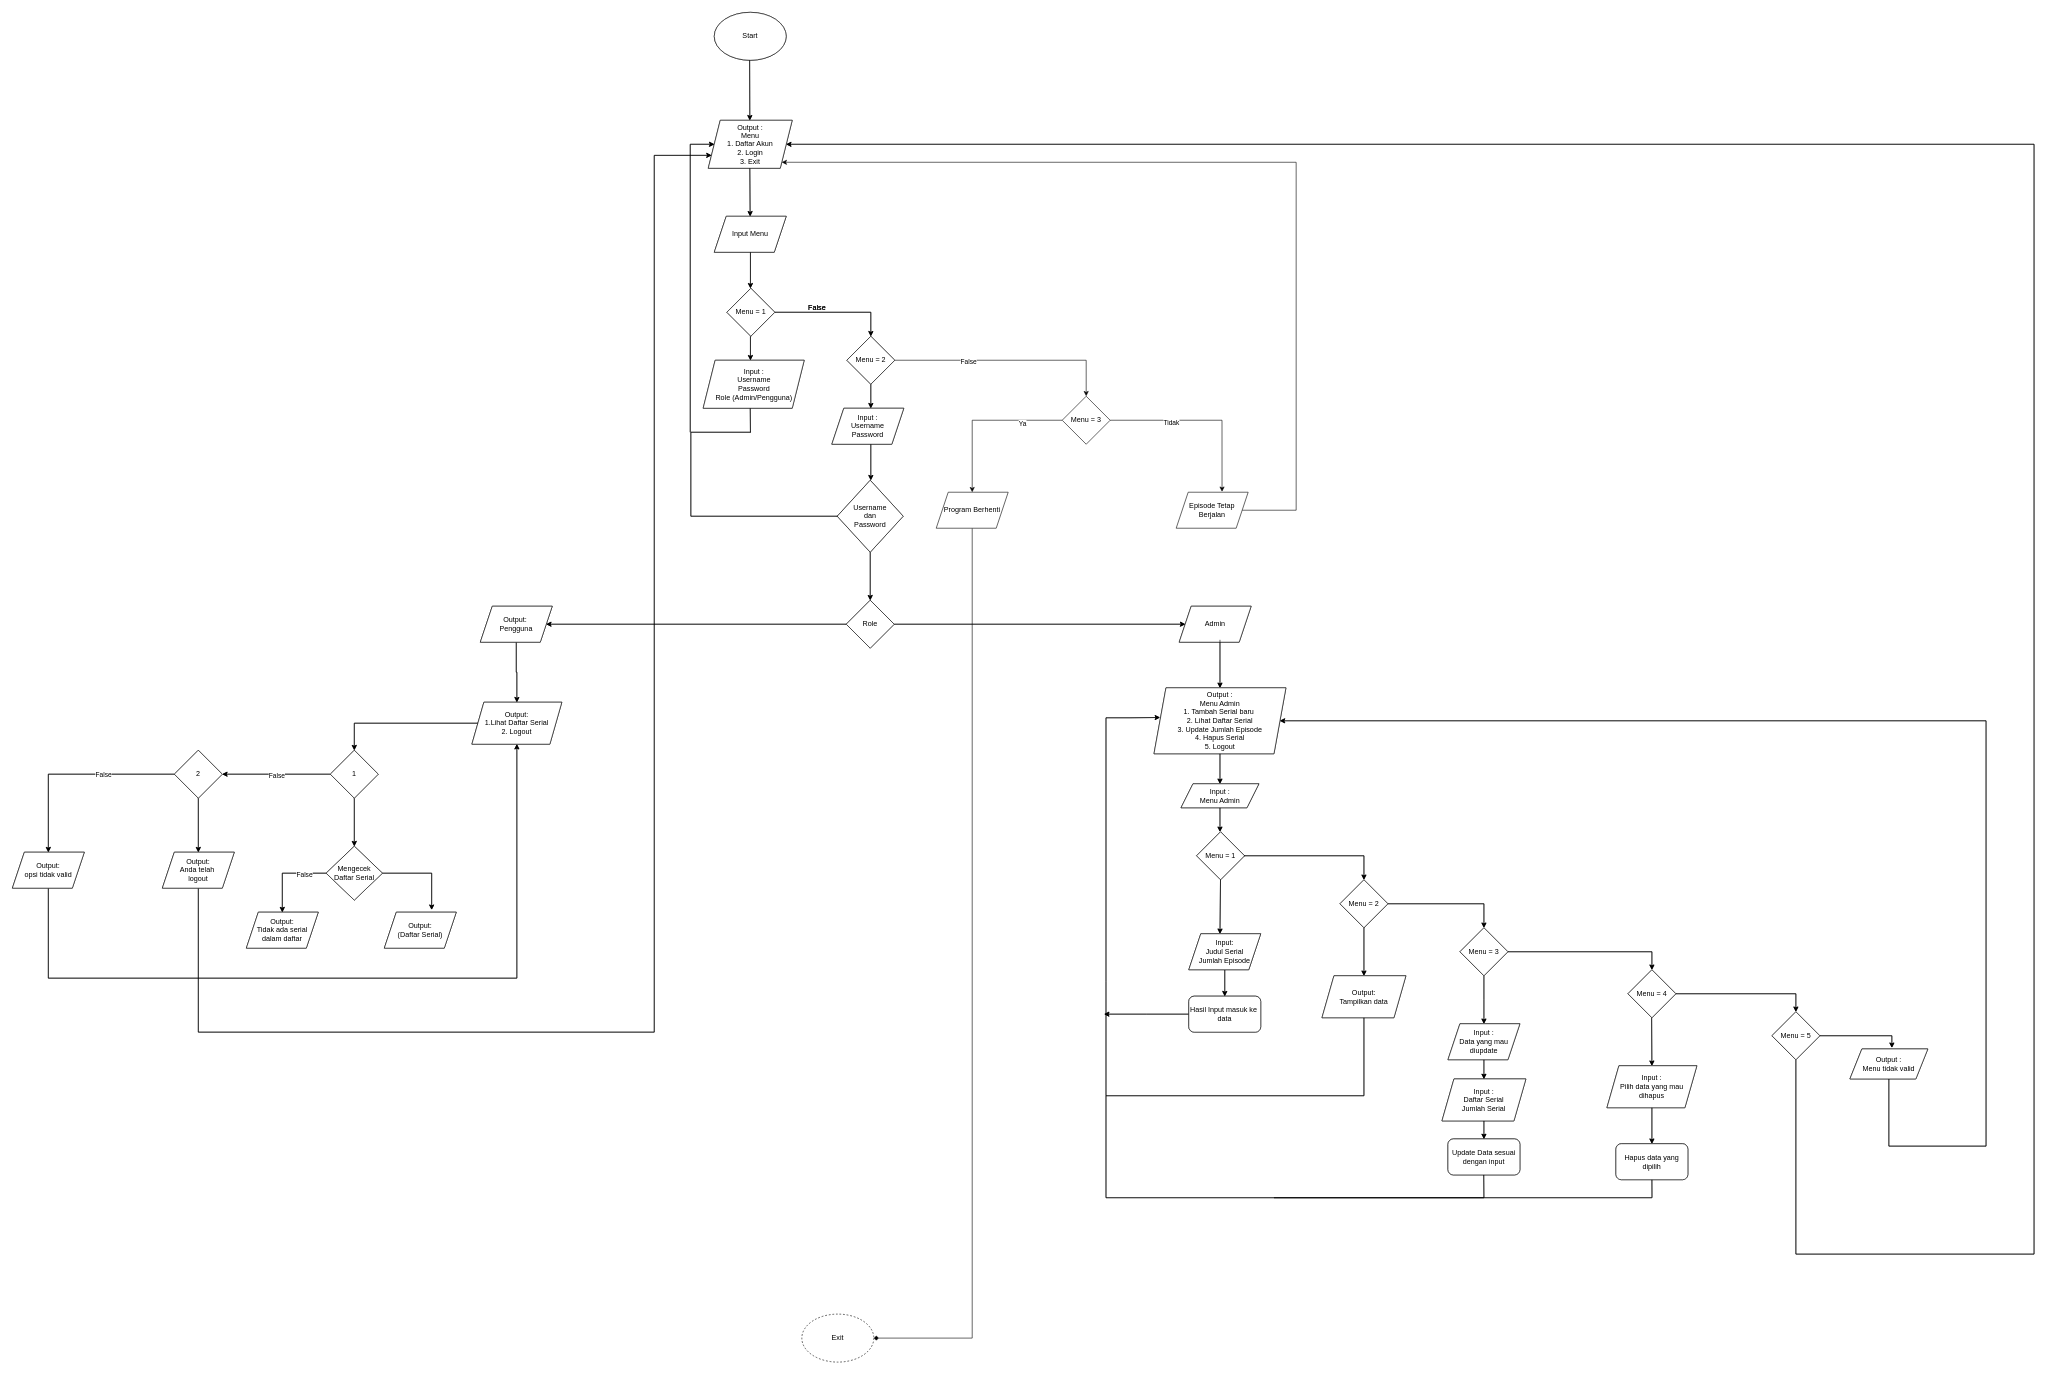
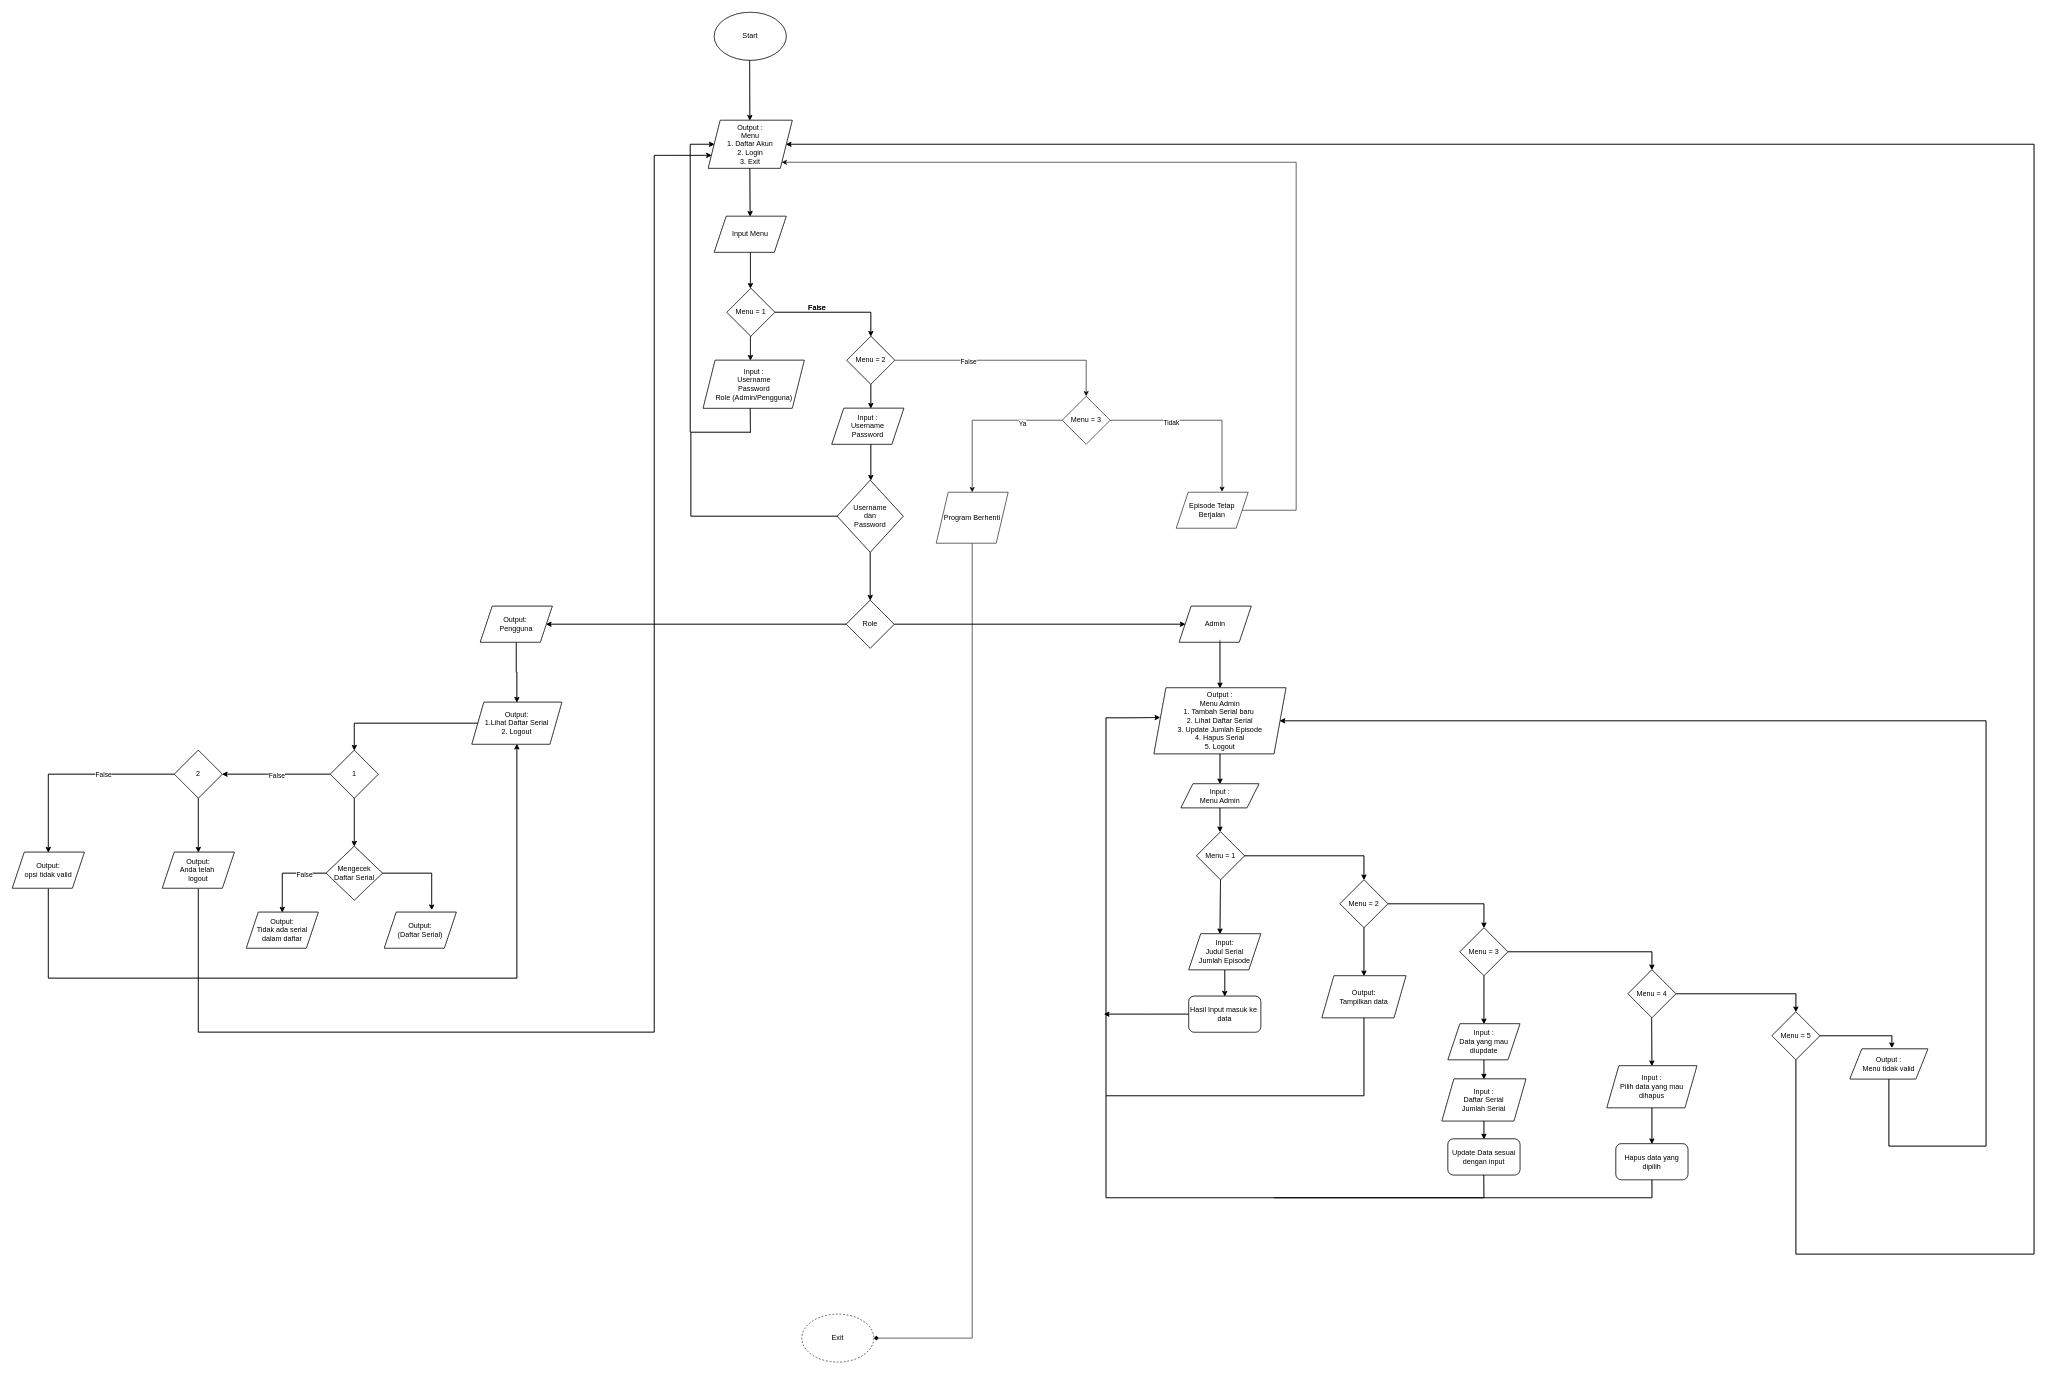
(972, 510) -> (972, 518)
